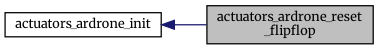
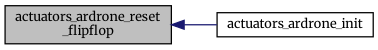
(191, 25) -> (201, 25)
